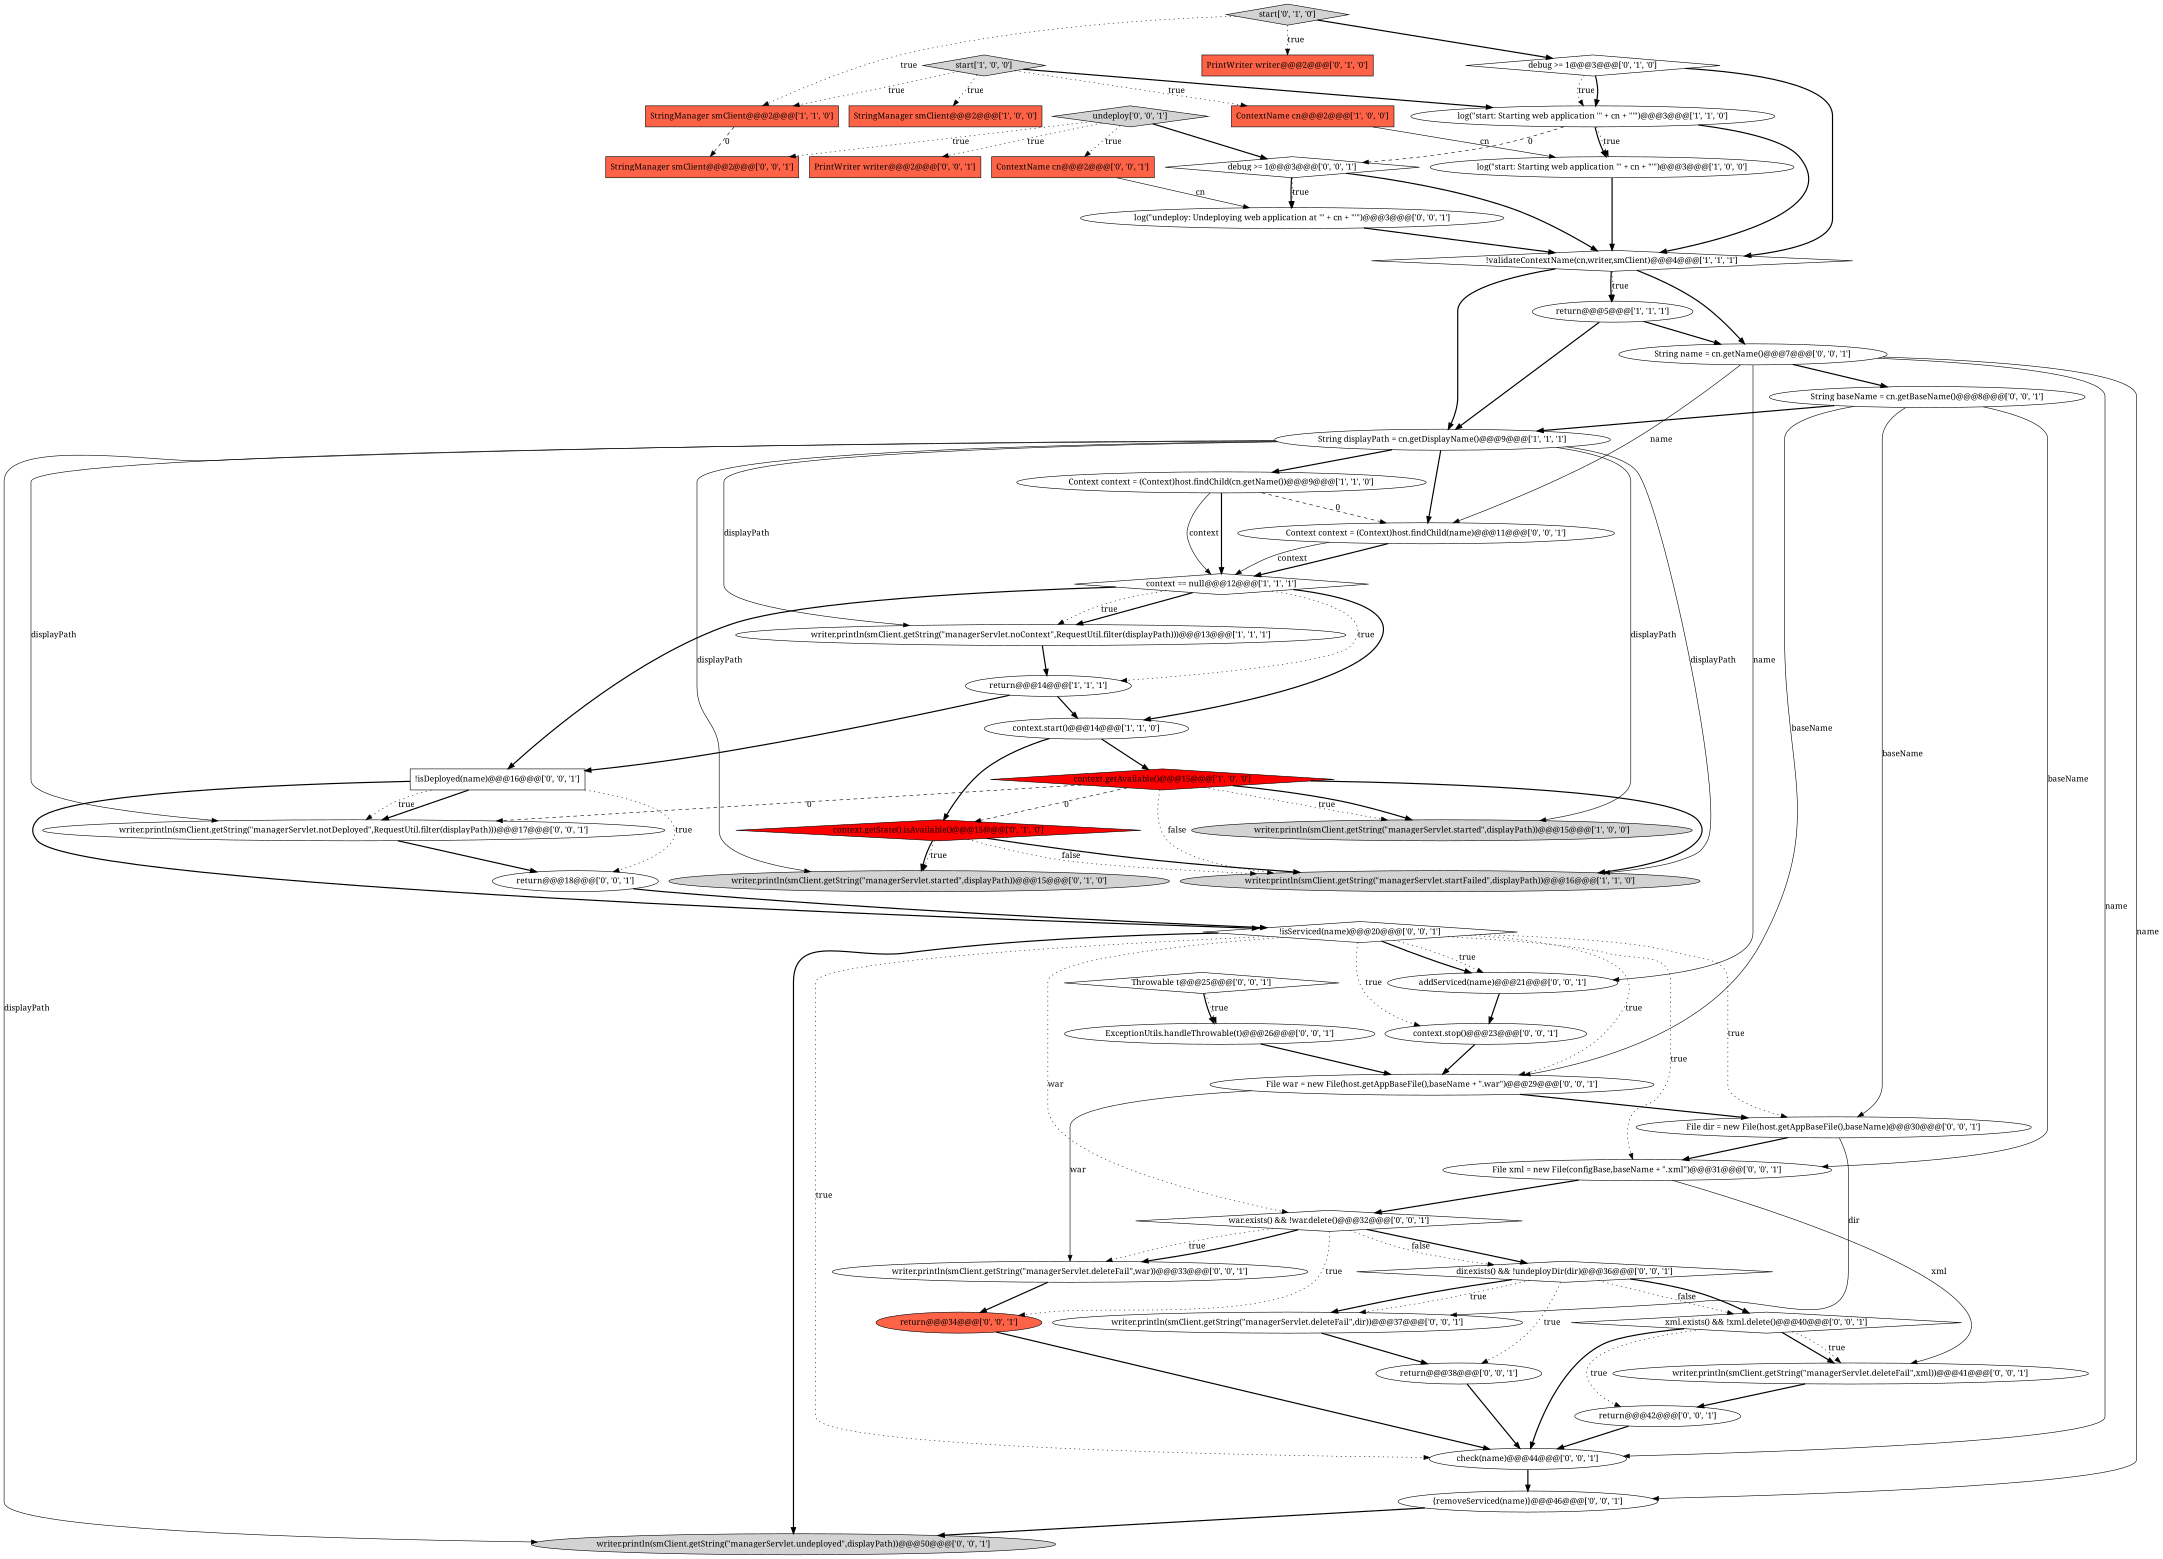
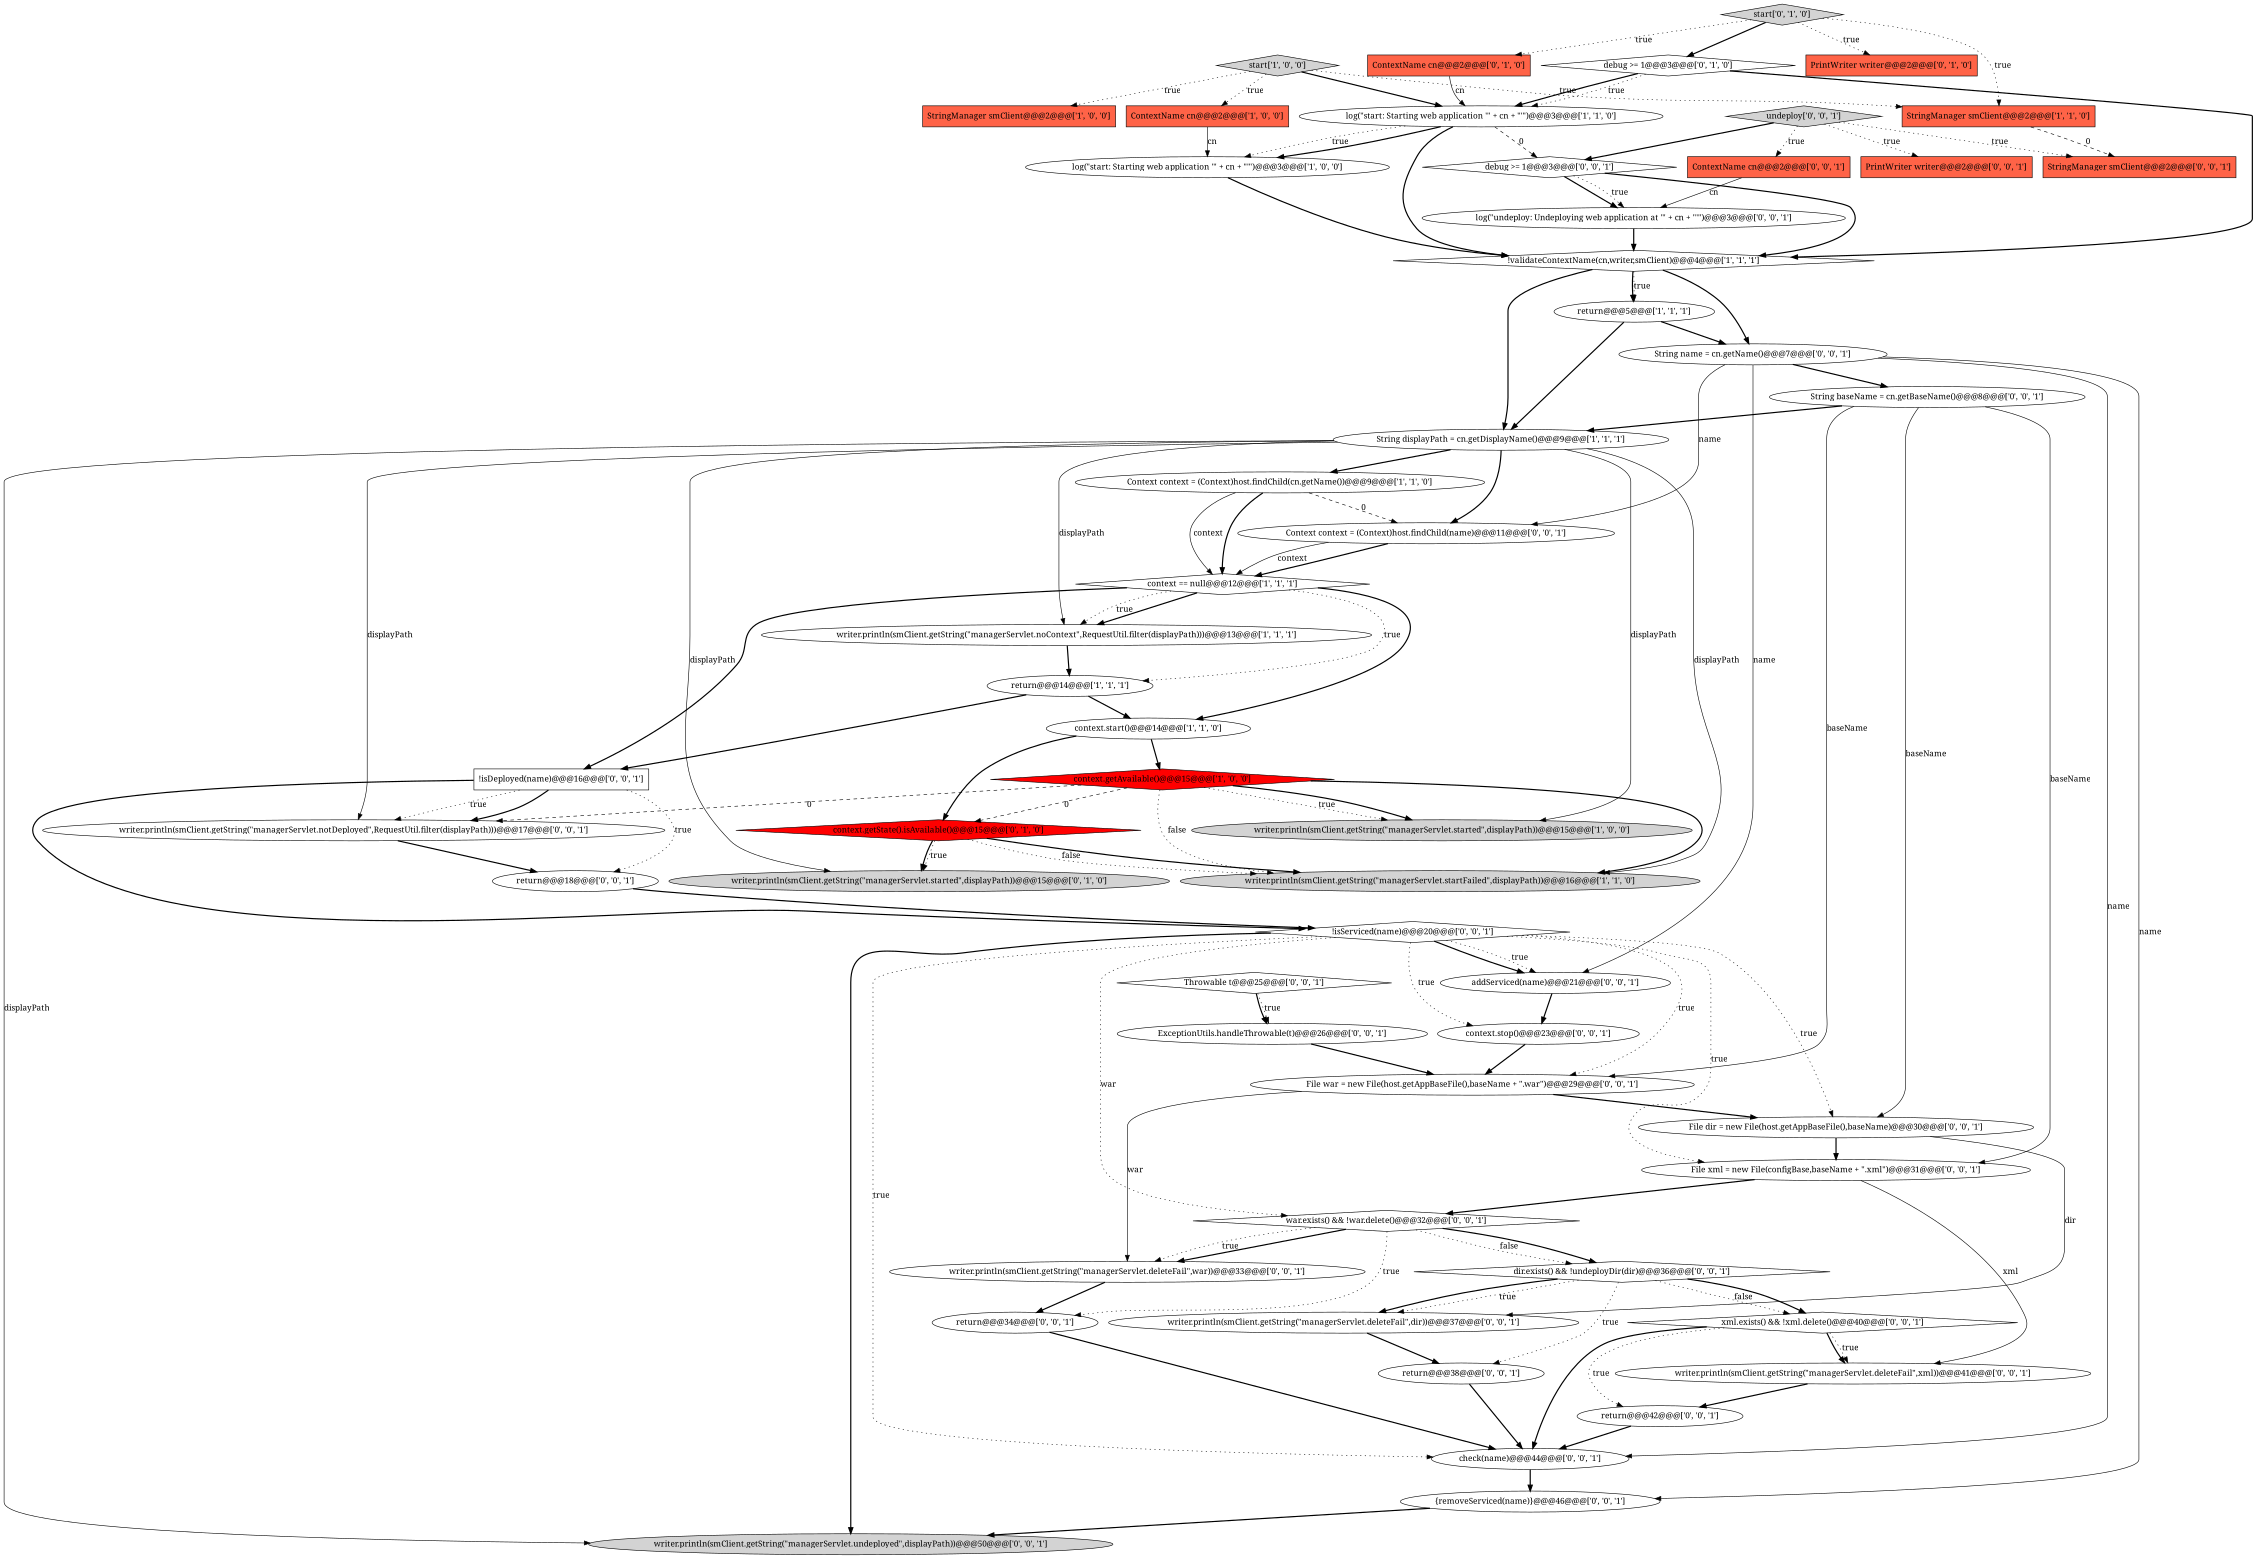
none -> (1449, 65)
(959, 1323) -> (1015, 1323)
